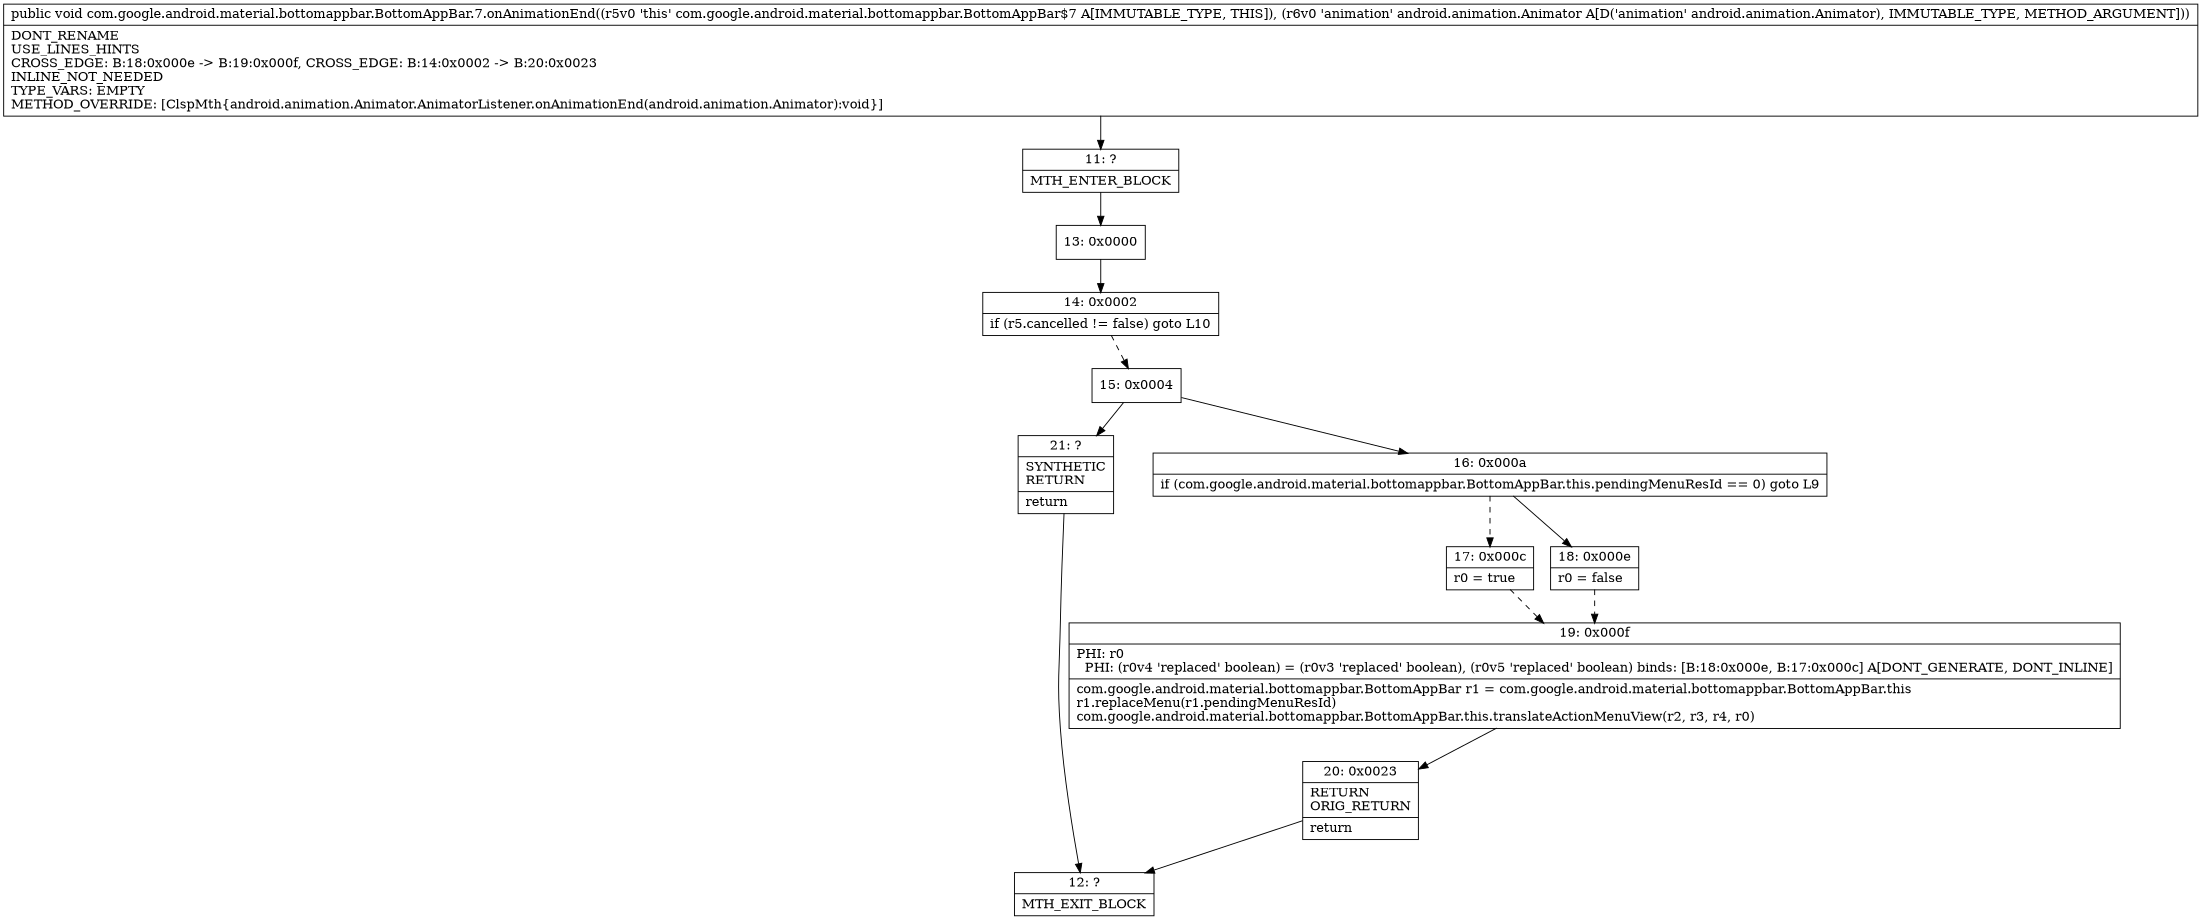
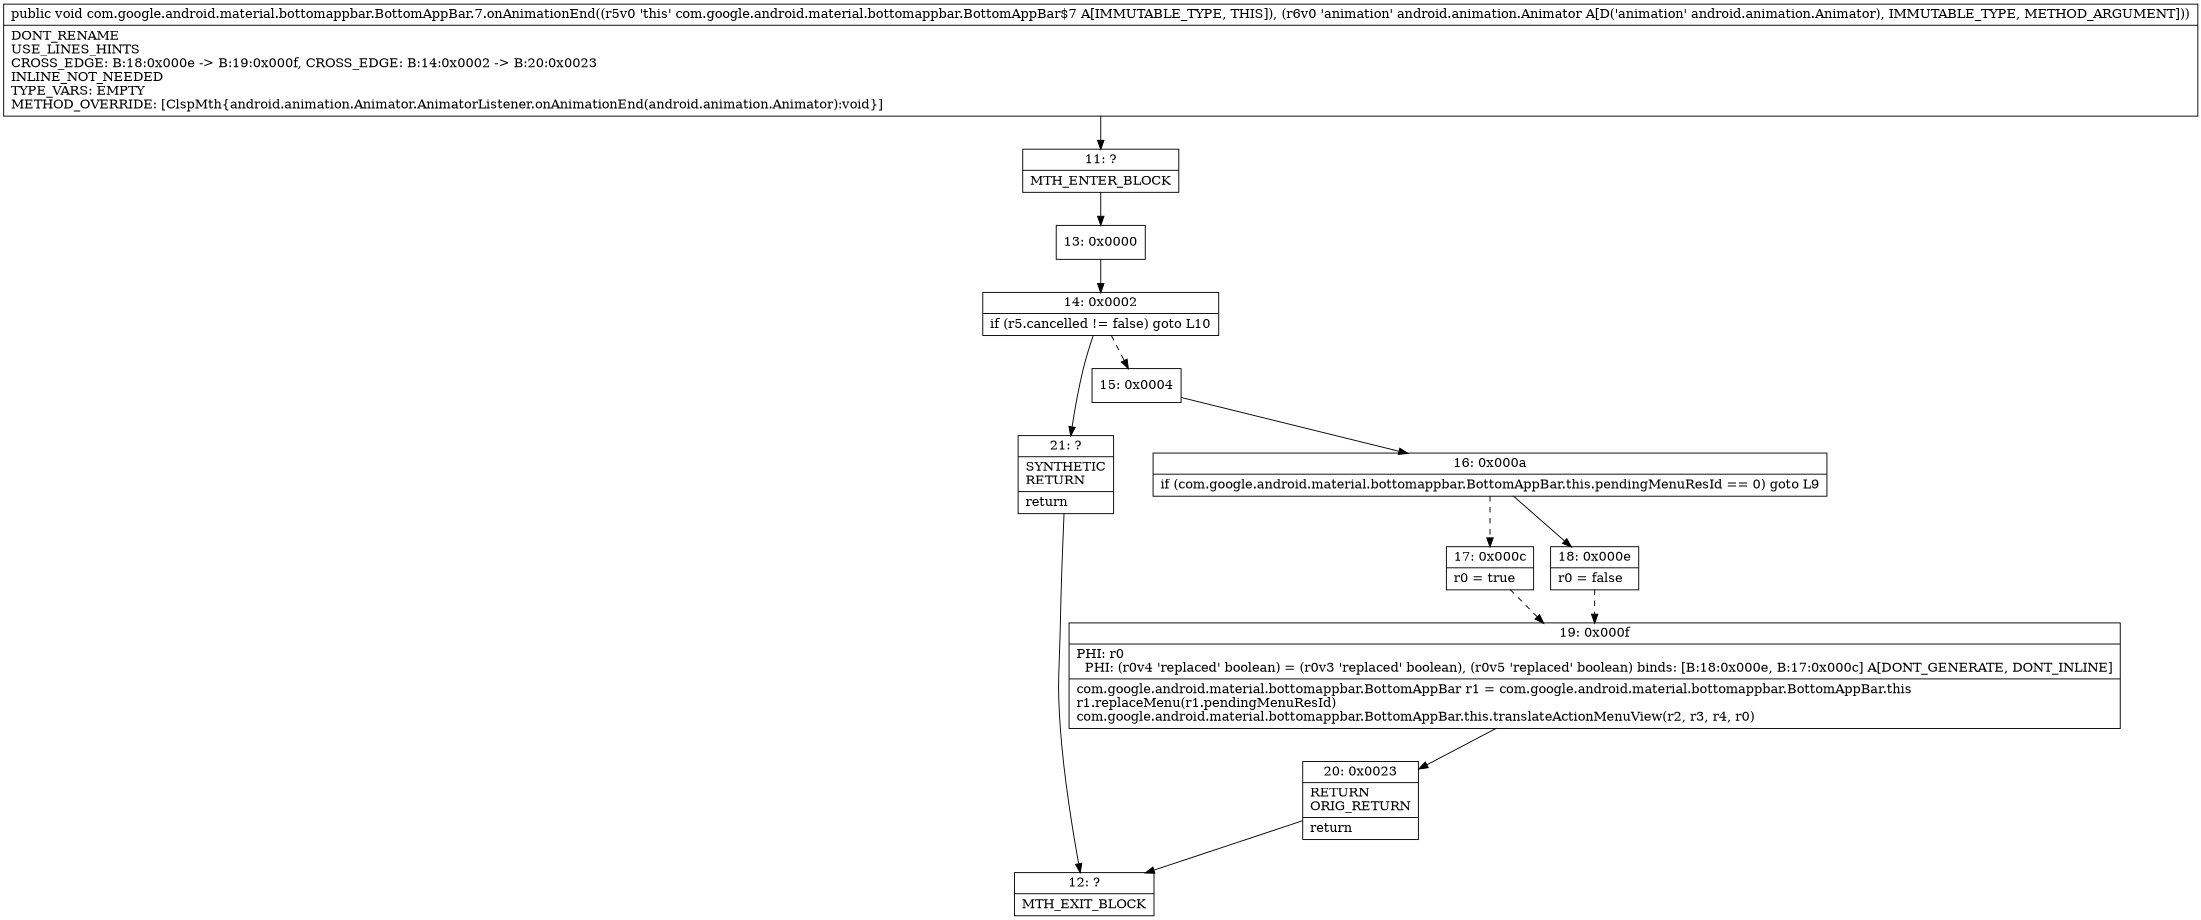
(1113, 416) -> (1081, 381)
